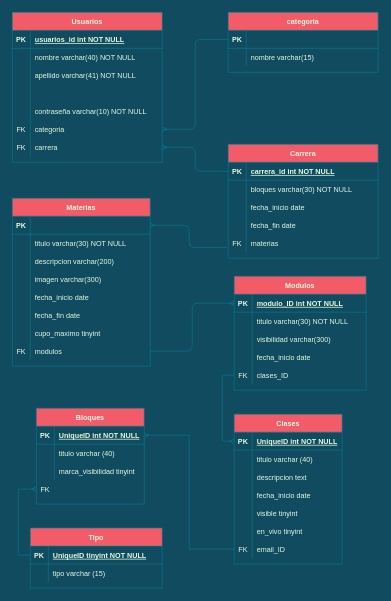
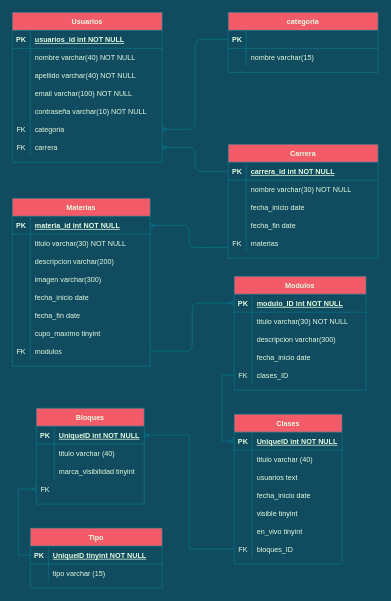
(89, 76) -> (89, 76)
none -> (96, 93)
(304, 190) -> (303, 190)
none -> (90, 225)
(301, 340) -> (303, 340)
(286, 478) -> (281, 478)
(271, 550) -> (276, 550)
